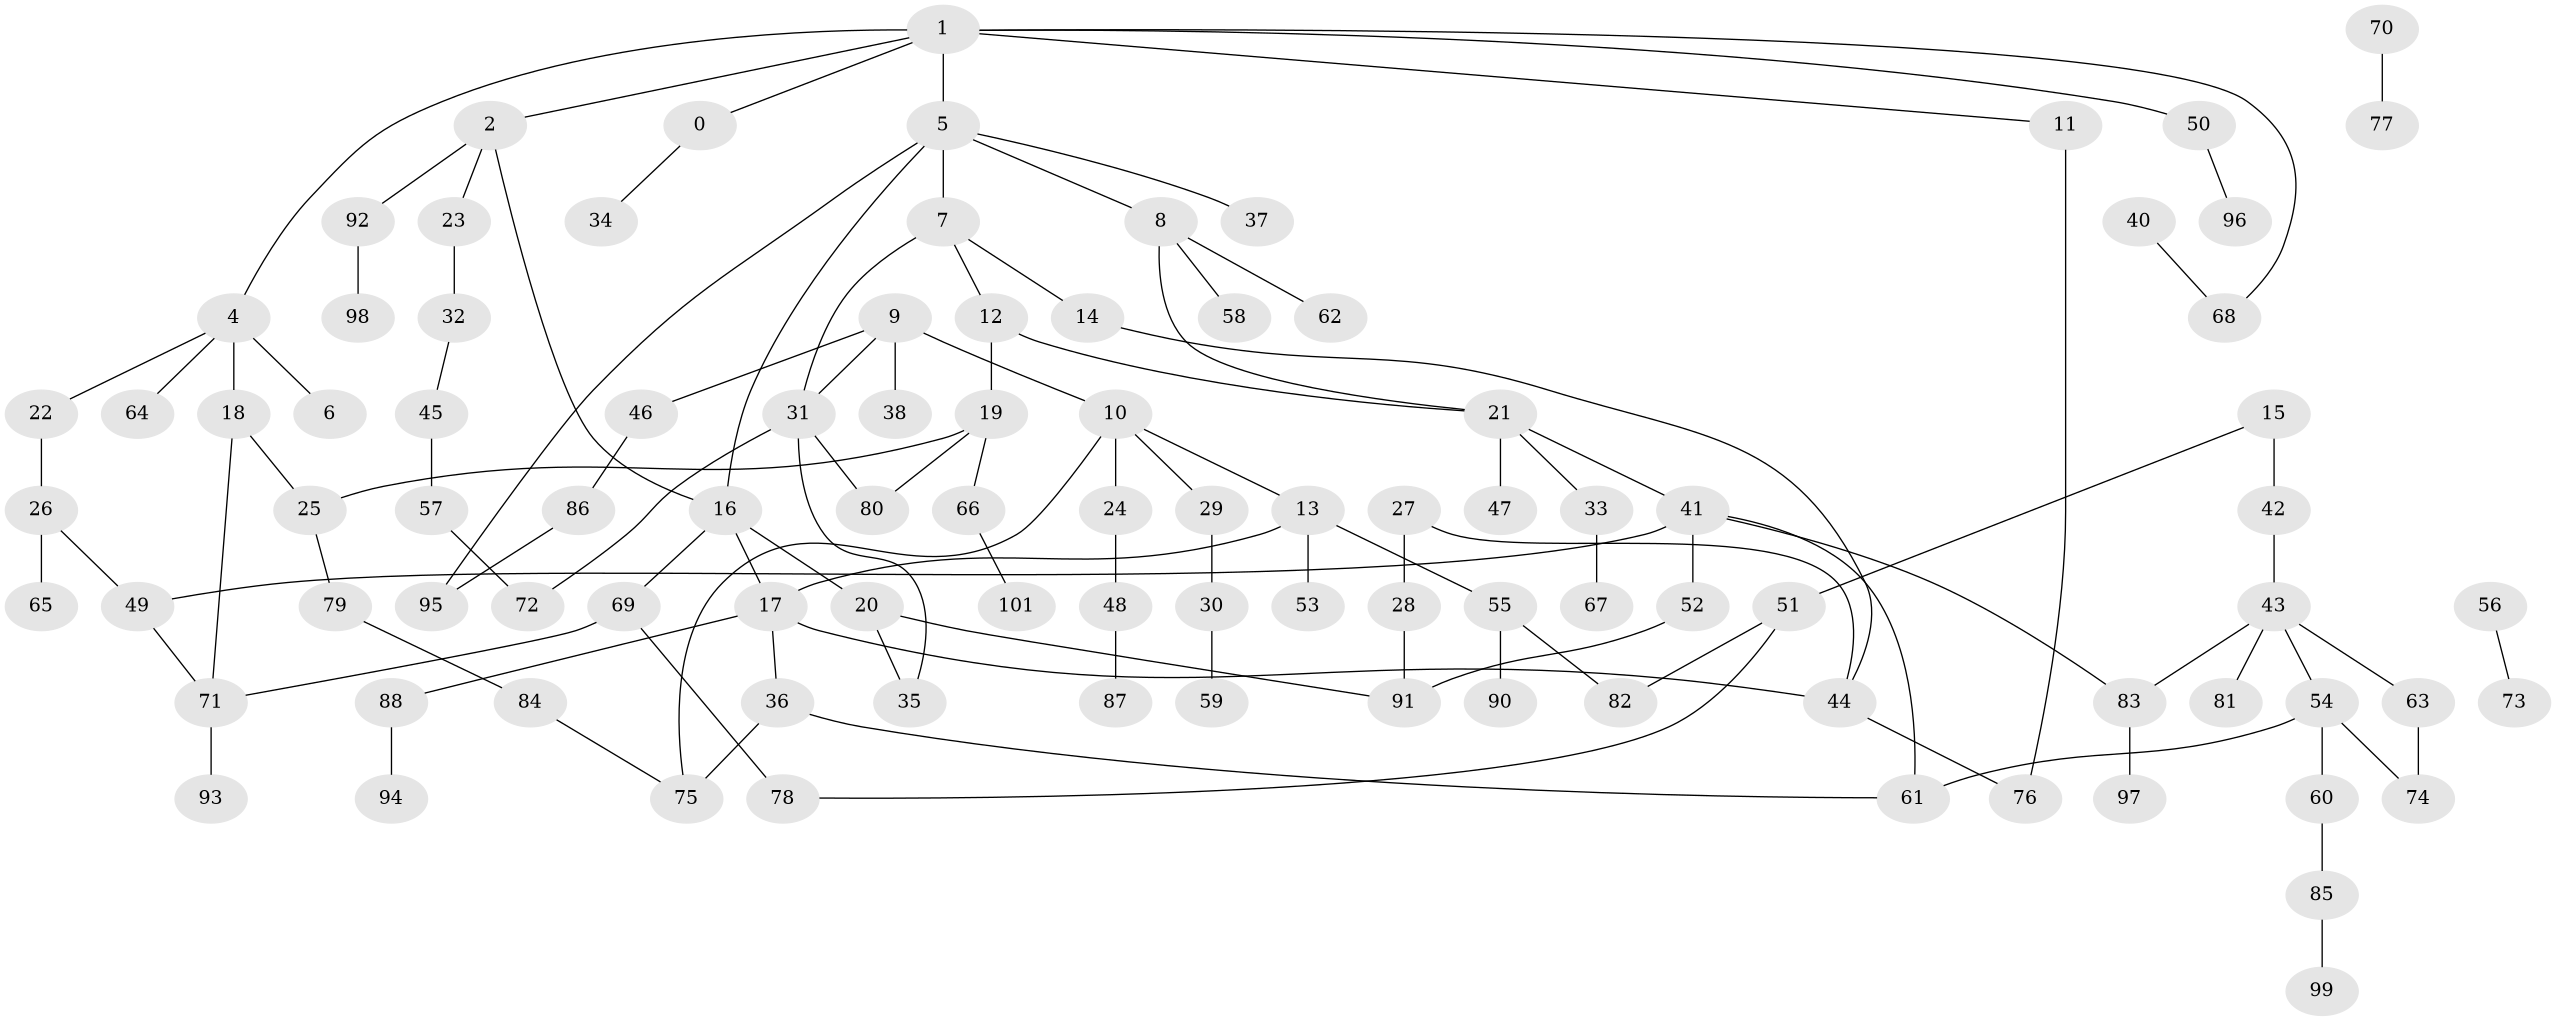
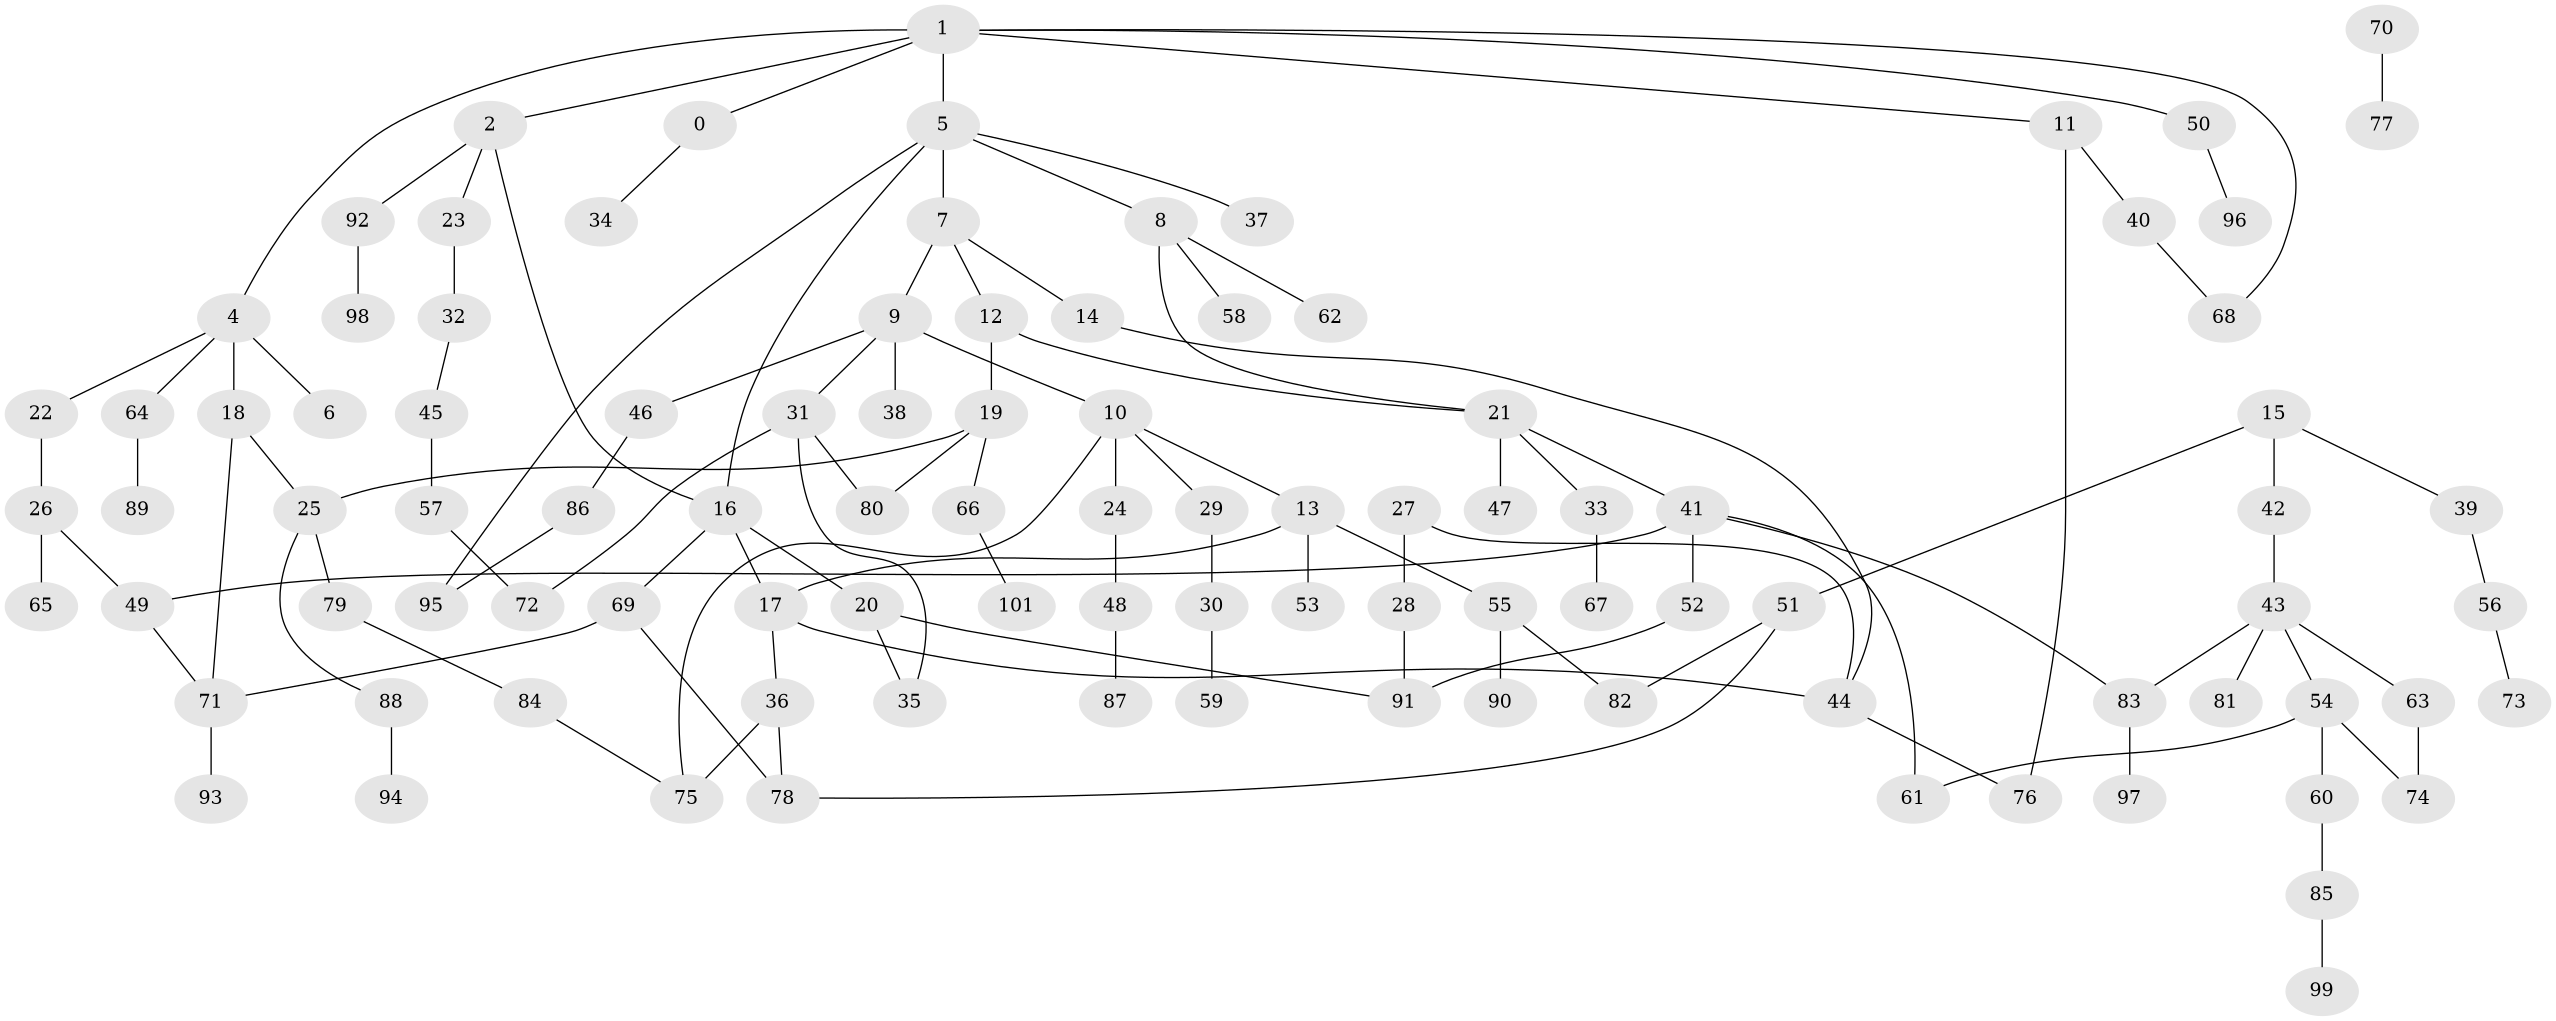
none -> (2102, 174)
(842, 301) -> (919, 270)
none -> (138, 510)
none -> (2466, 510)
(581, 654) -> (286, 628)
(1288, 775) -> (780, 751)
